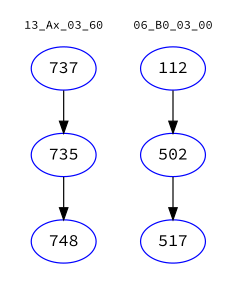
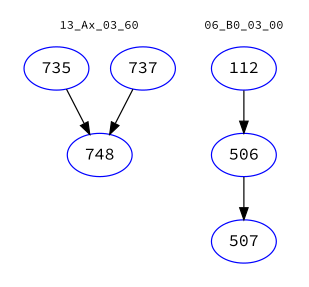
(64, 106) -> (124, 106)
(173, 155) -> (244, 155)
(173, 241) -> (244, 241)
